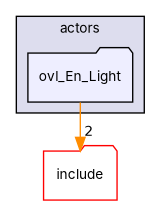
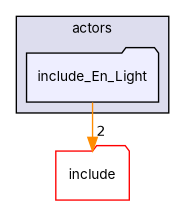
(80, 78) -> (93, 78)
